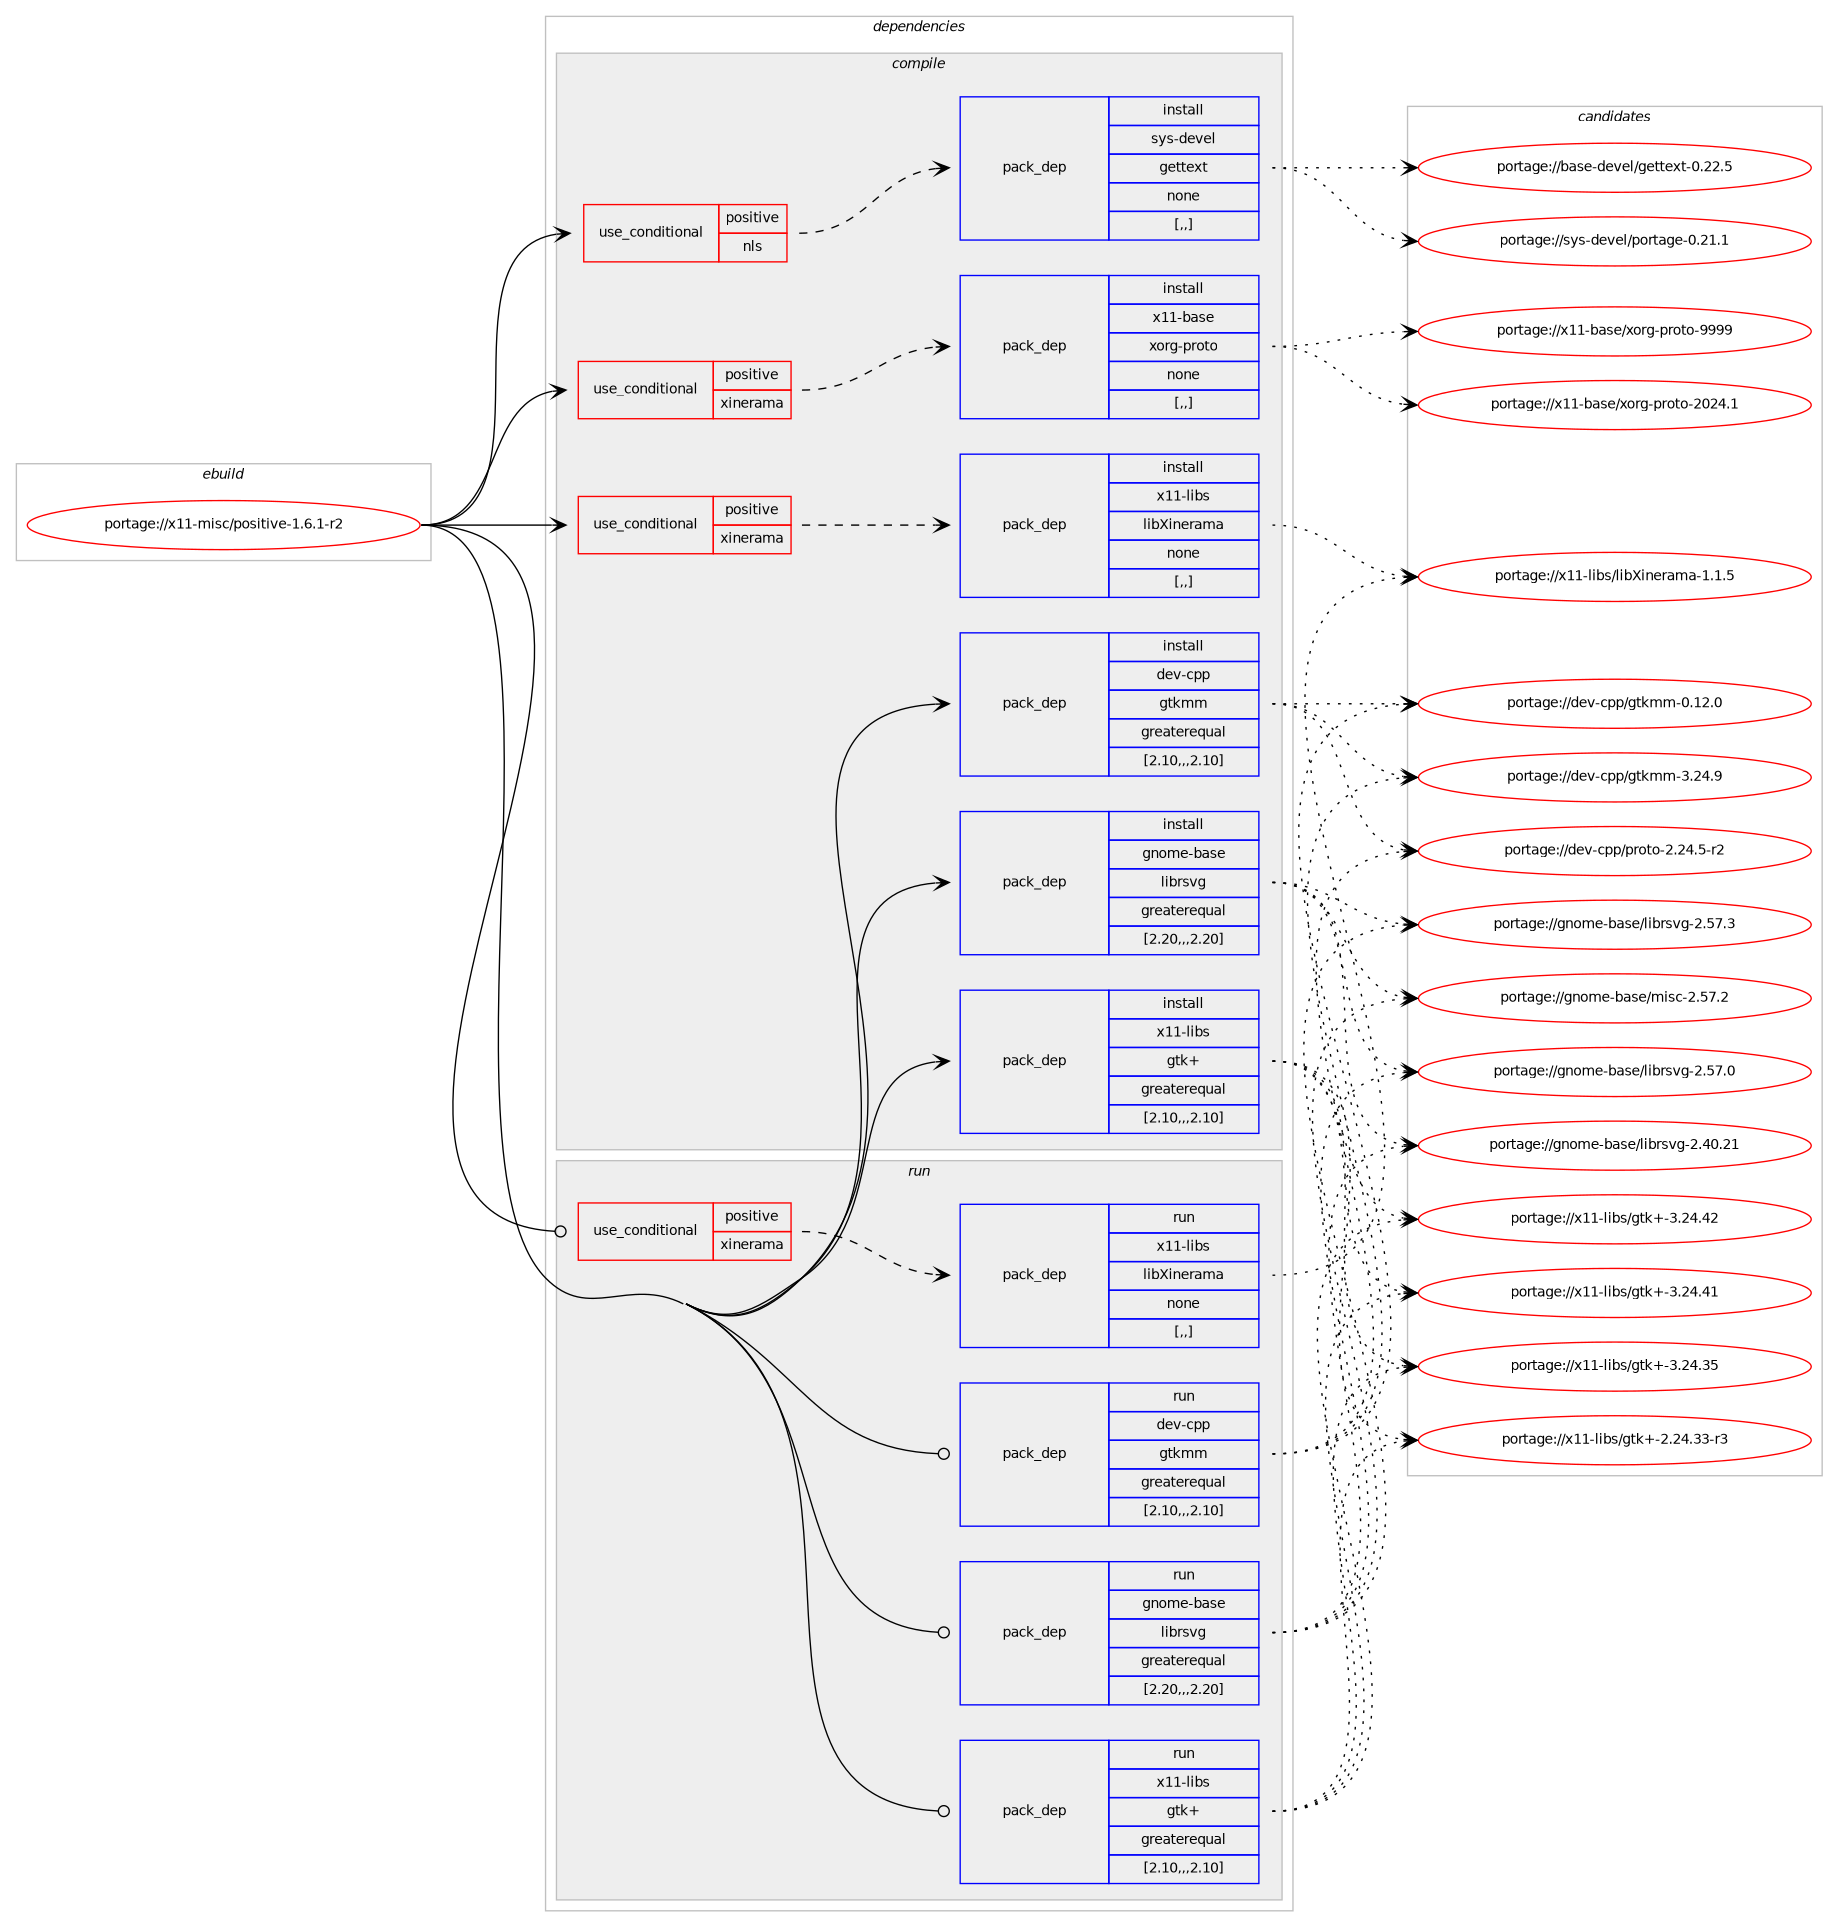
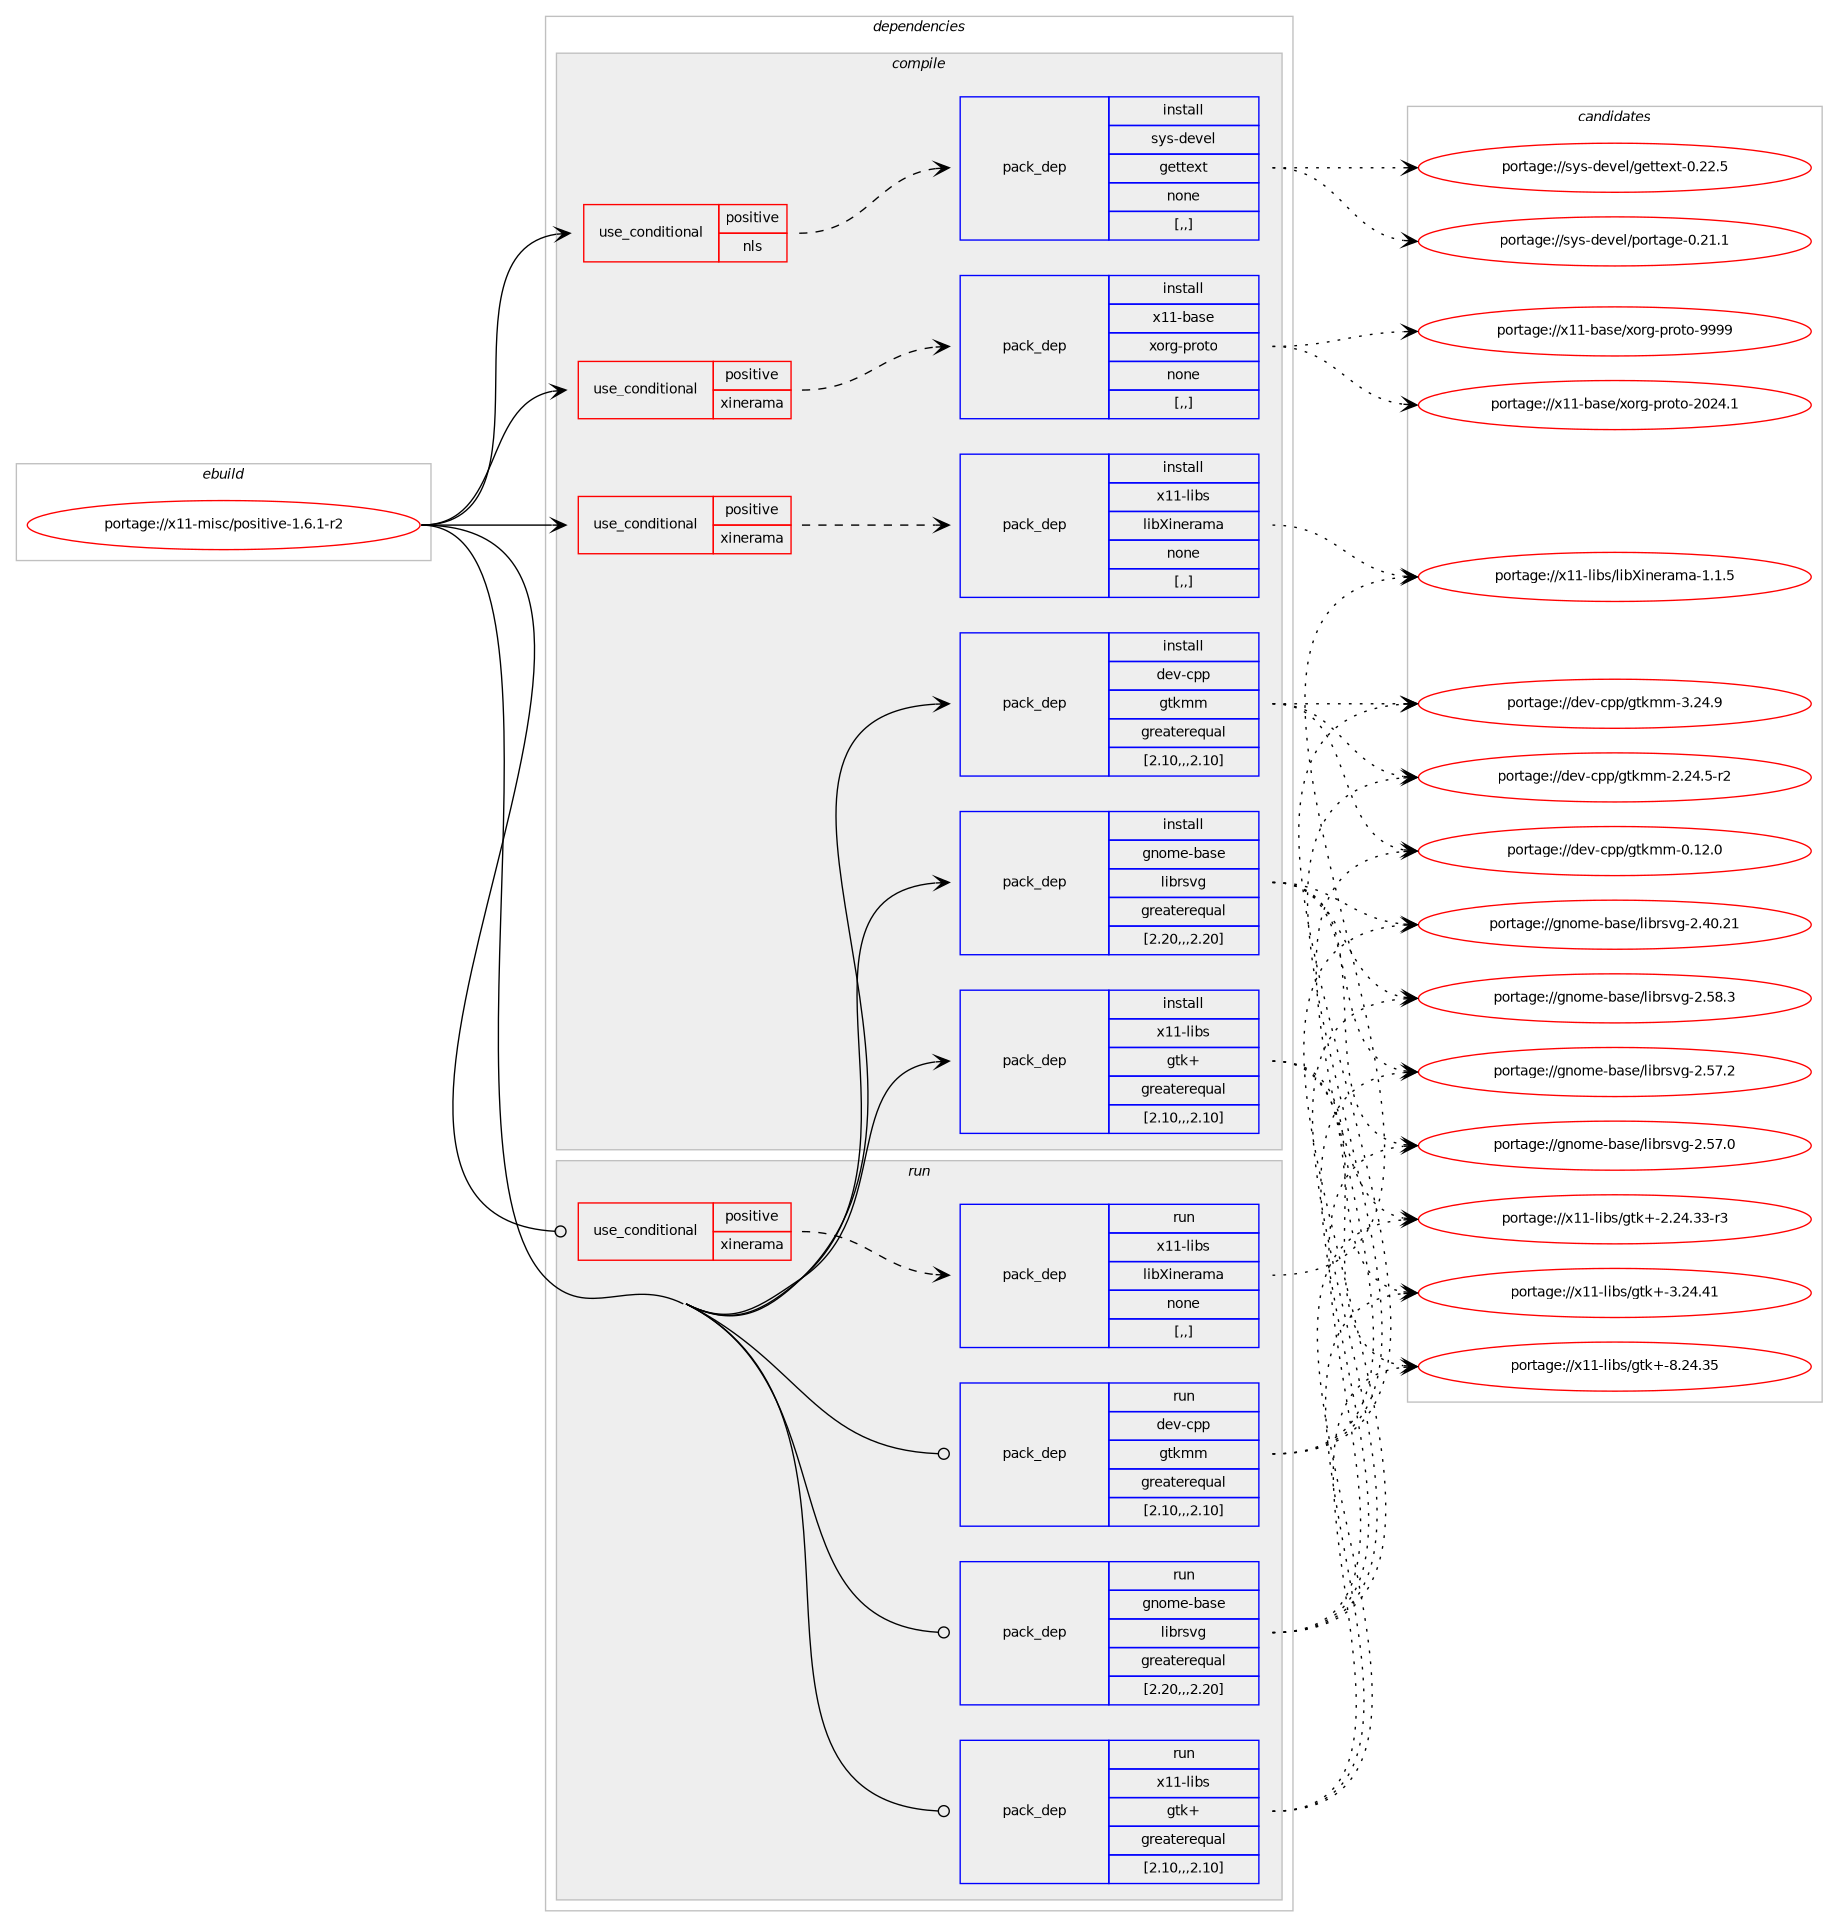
(1615, 168) -> (1615, 168)
(1615, 851) -> (1615, 777)
(1615, 925) -> (1615, 998)
(1615, 998) -> (1615, 1072)
(1615, 1219) -> none
(1615, 1367) -> (1615, 1367)
